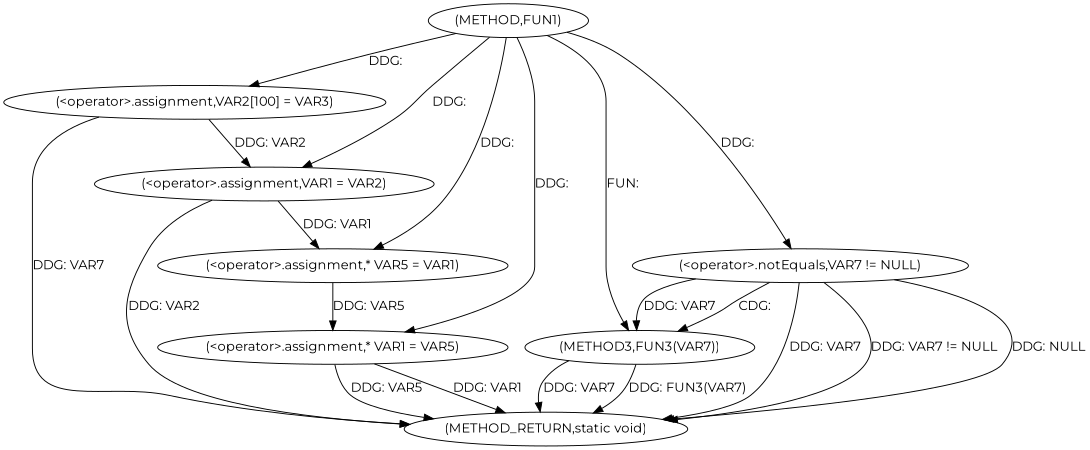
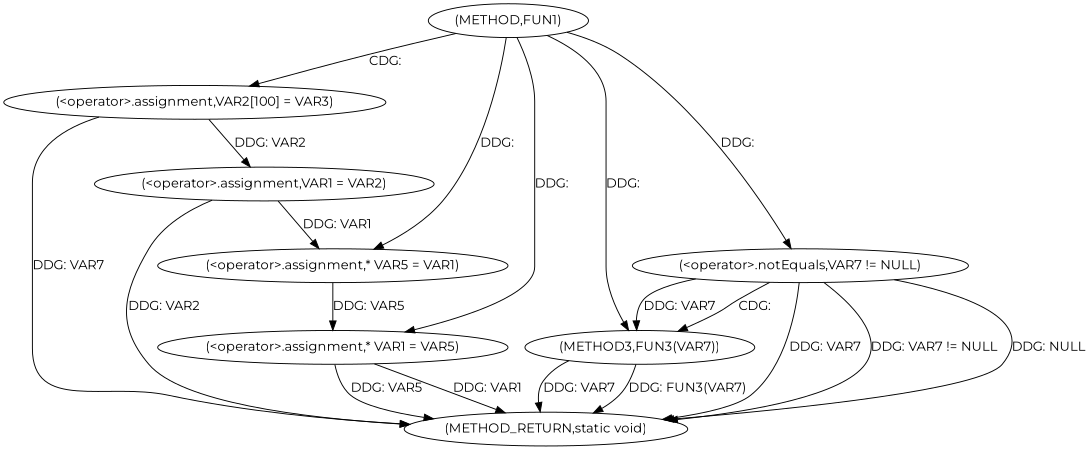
(387, 61) -> (387, 61)
(407, 110) -> none
(625, 184) -> (625, 184)
